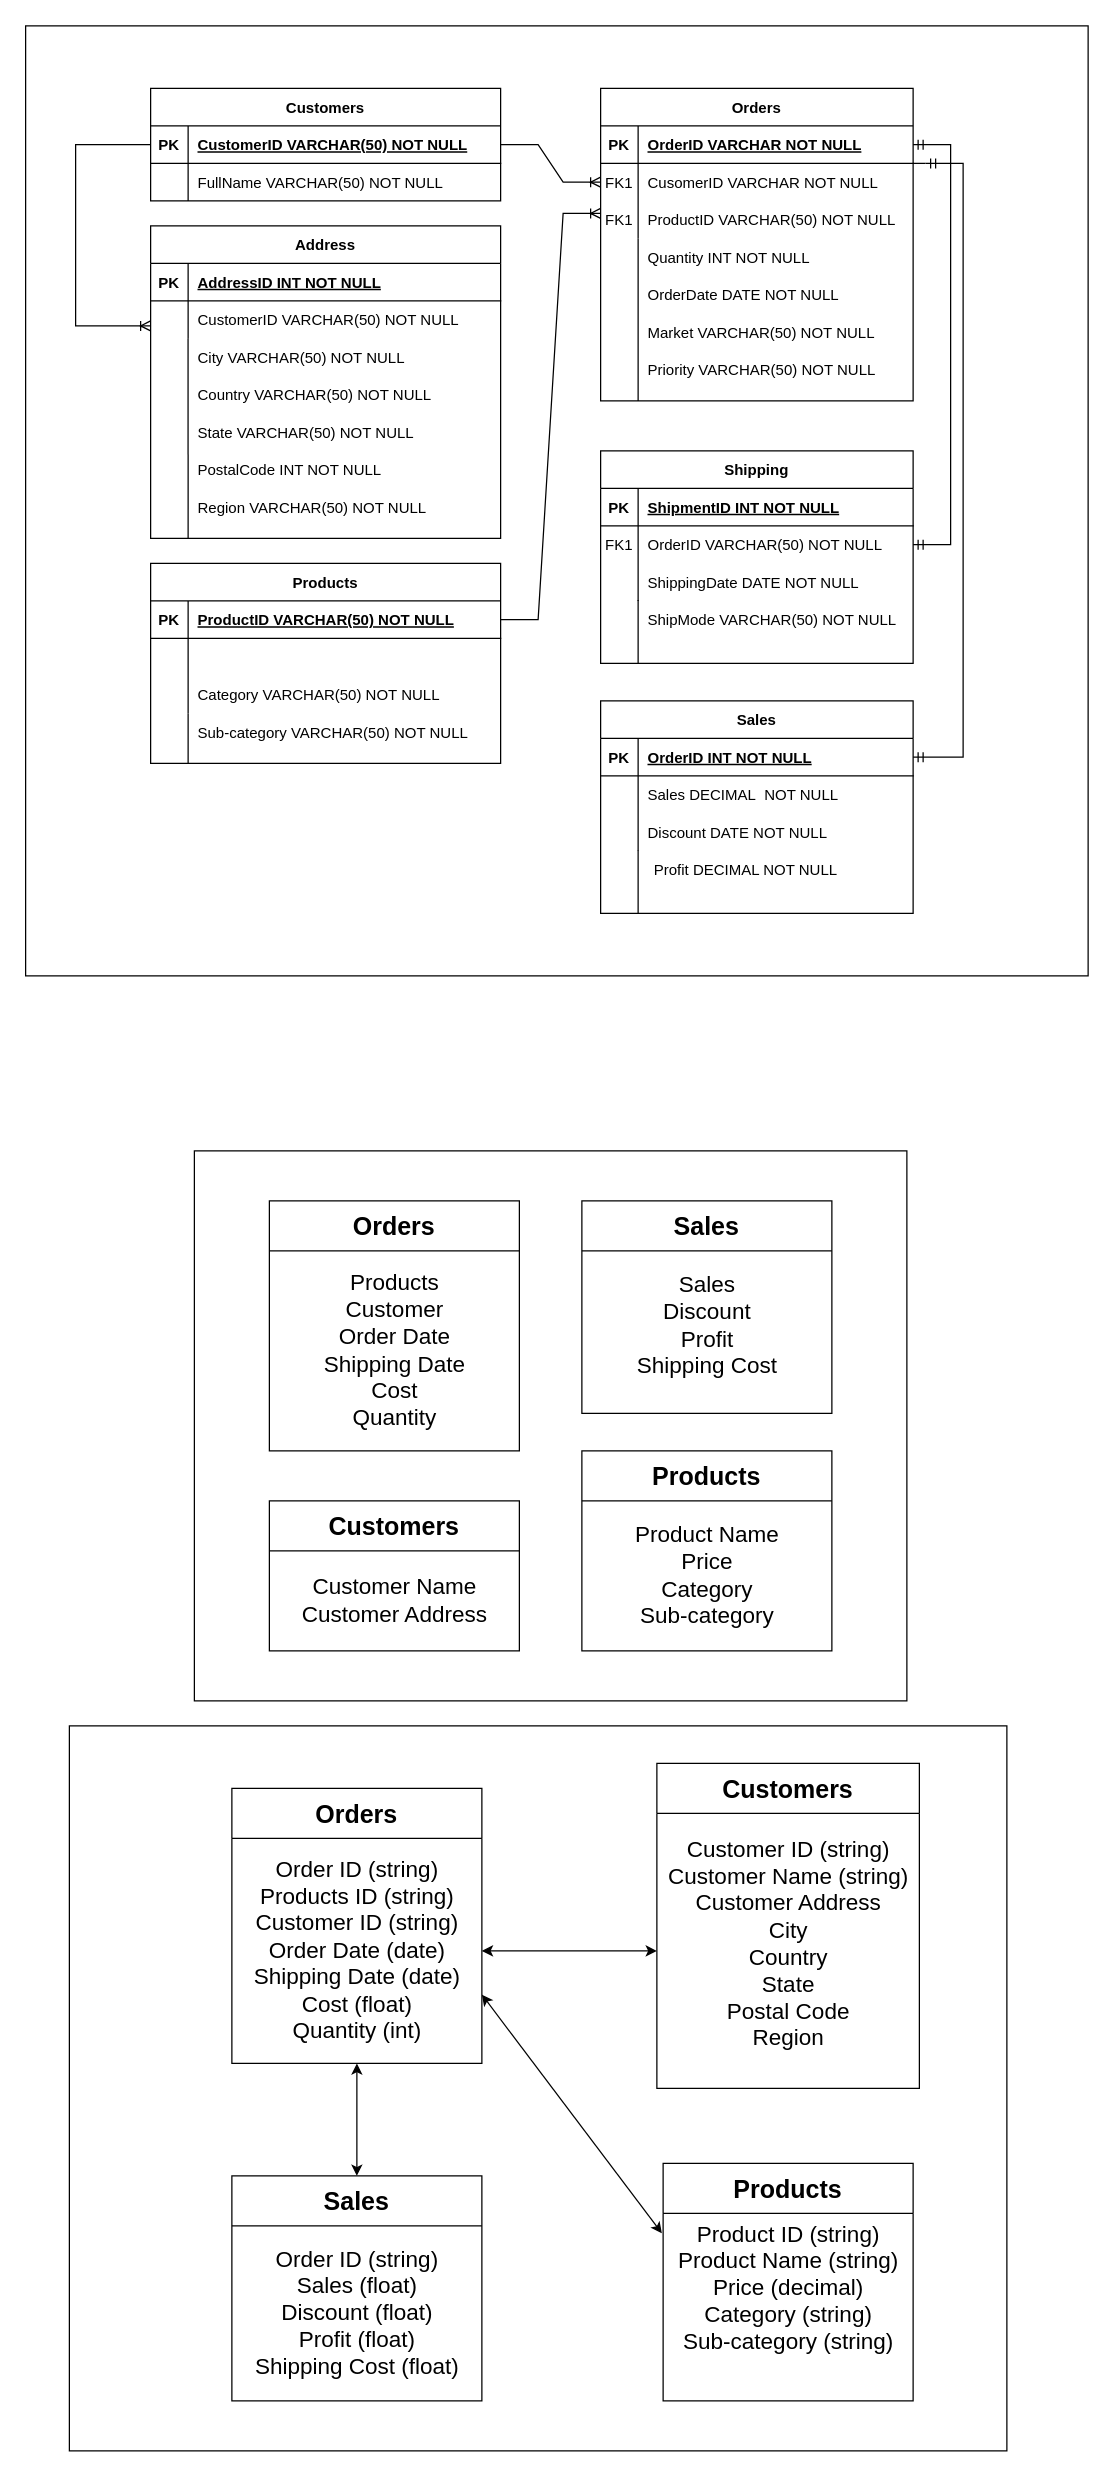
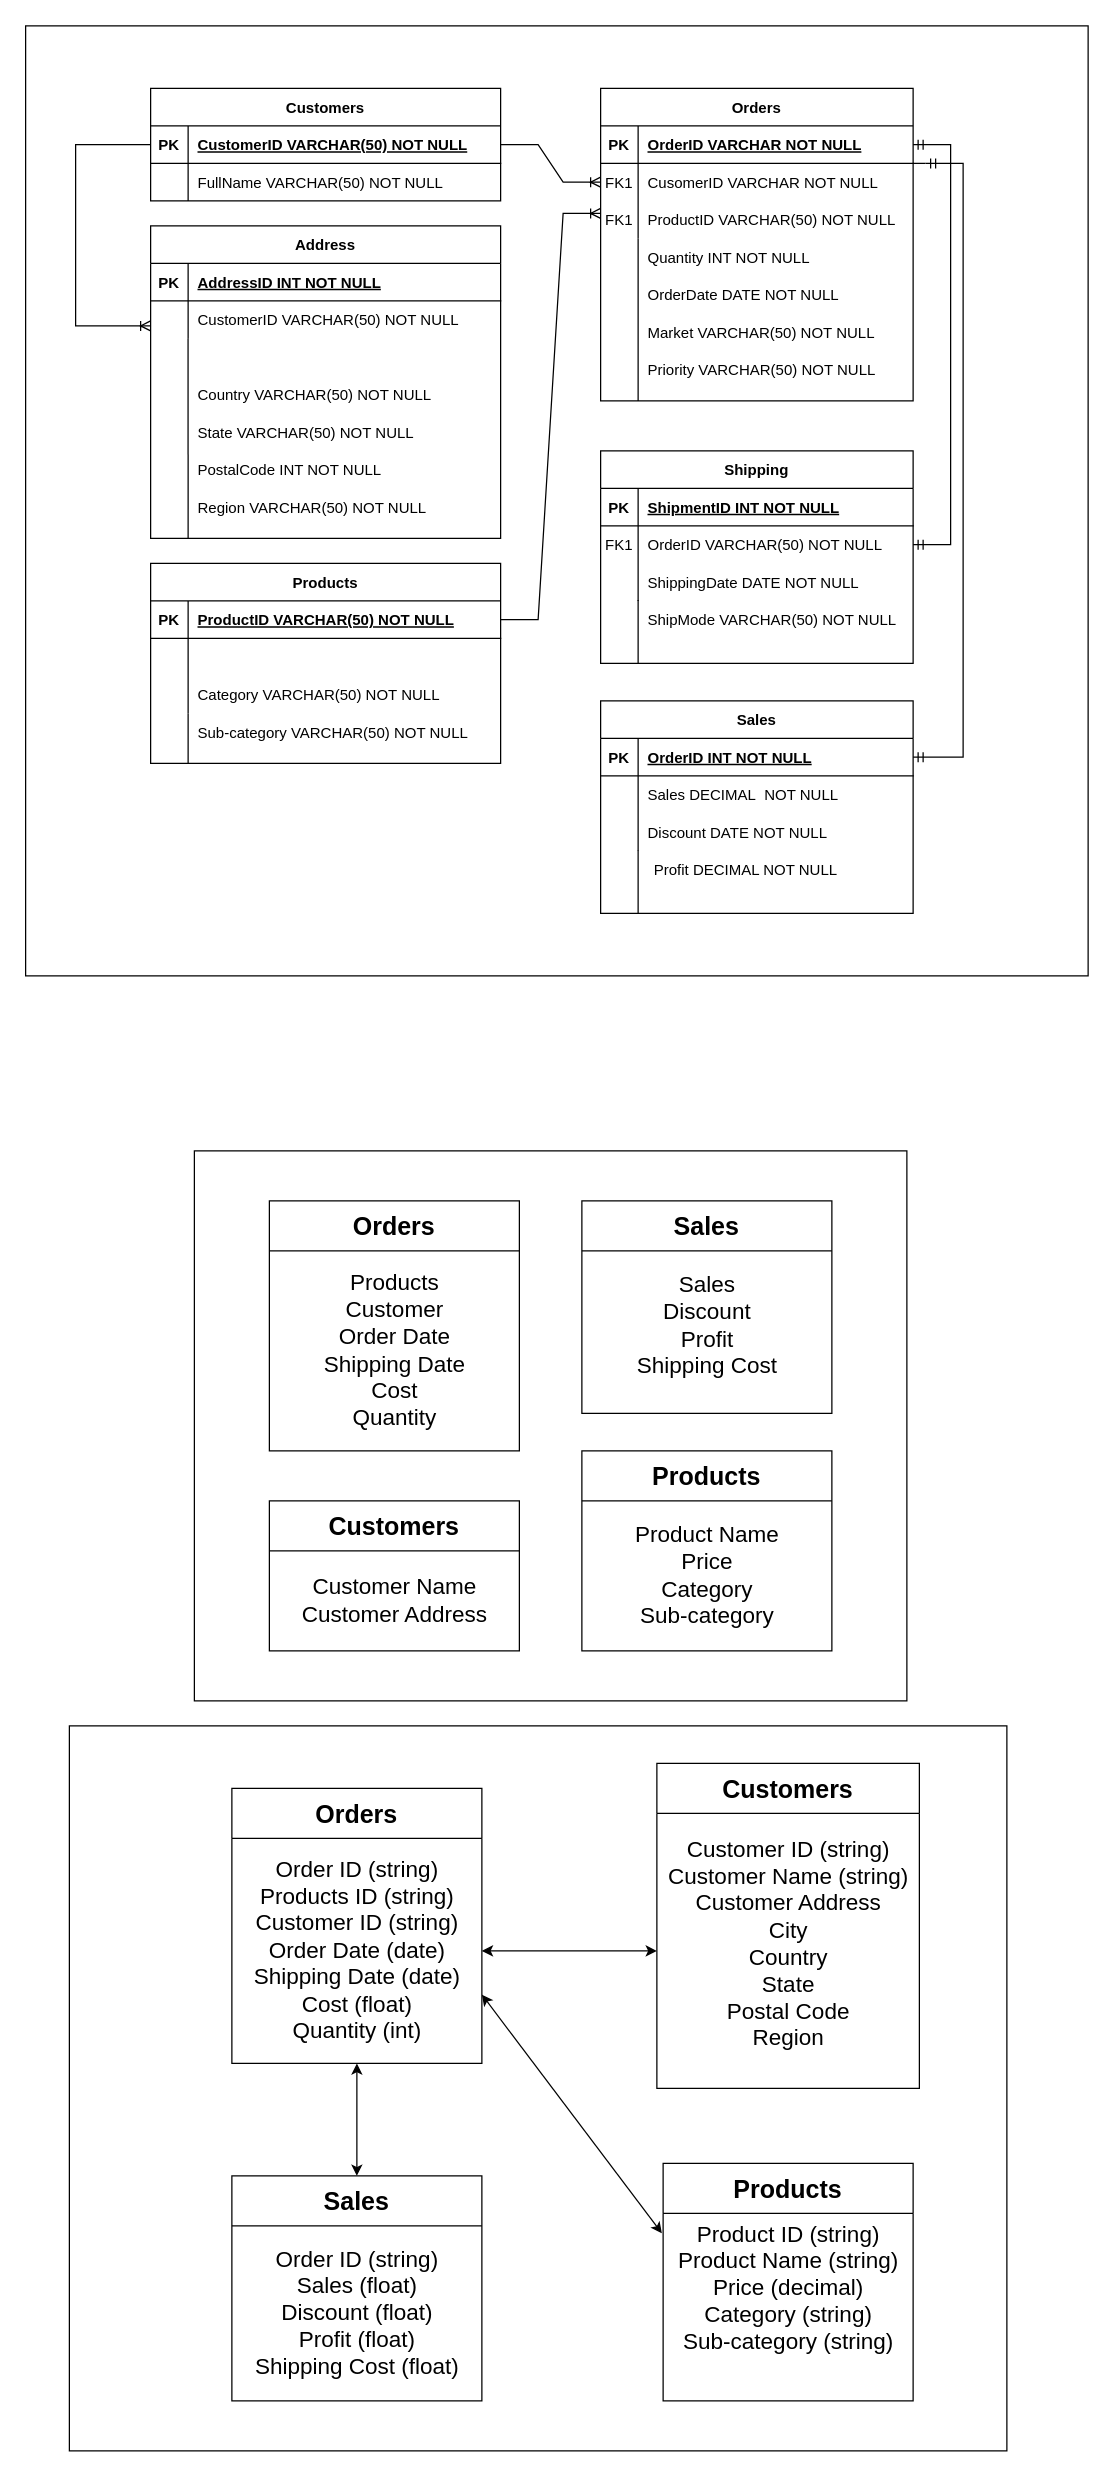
(344, 357) -> none
